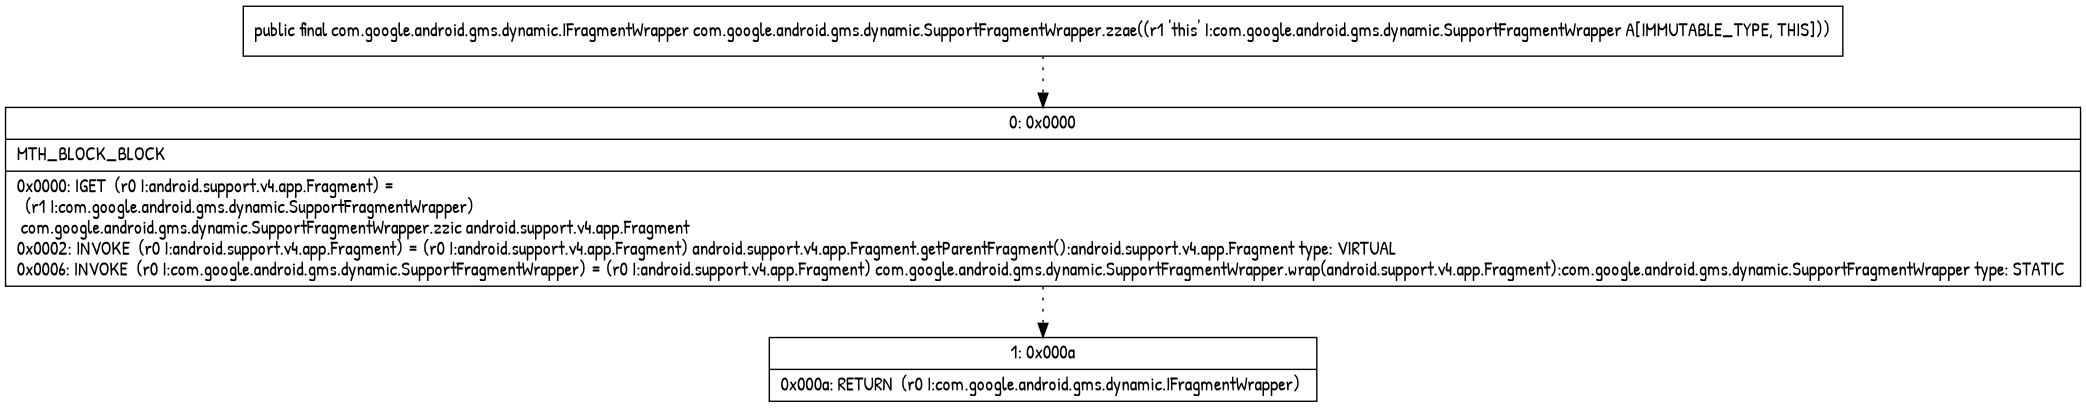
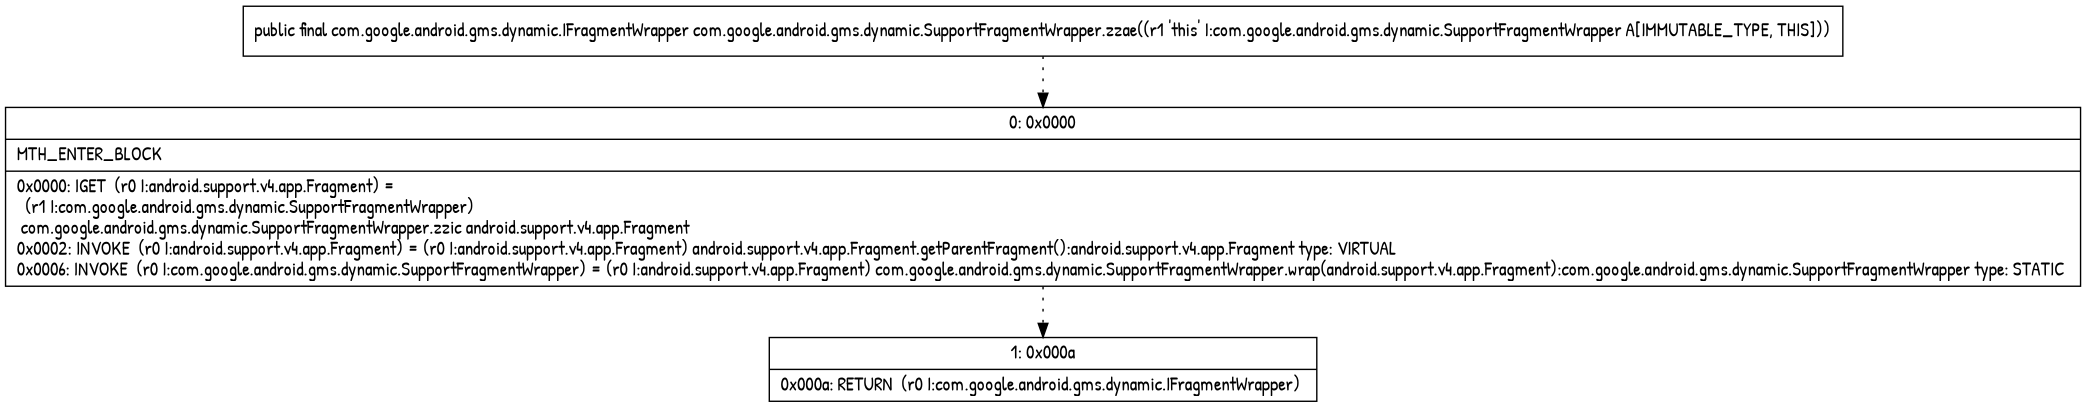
(91, 155) -> (90, 155)
